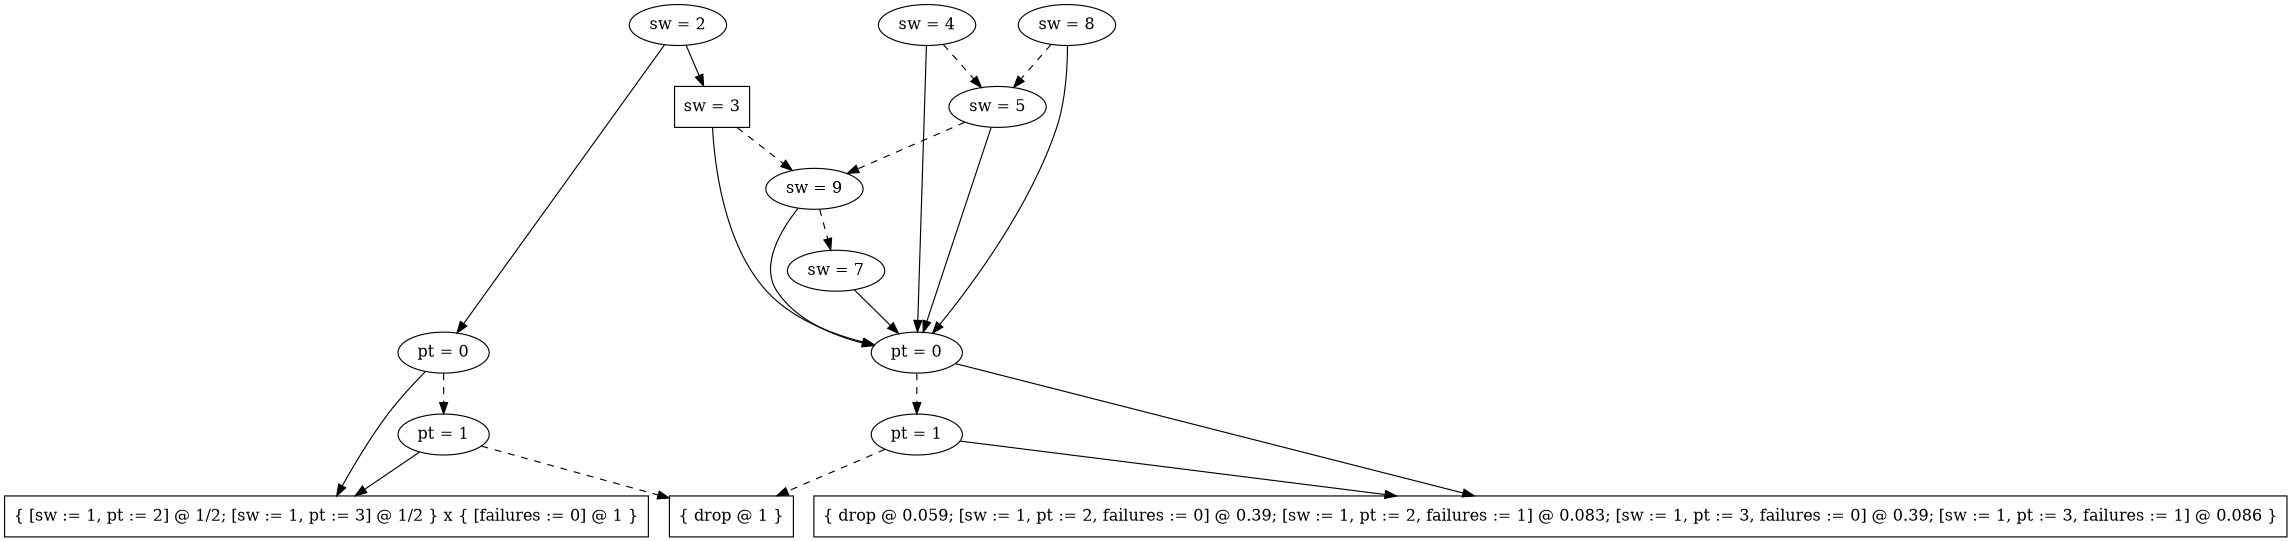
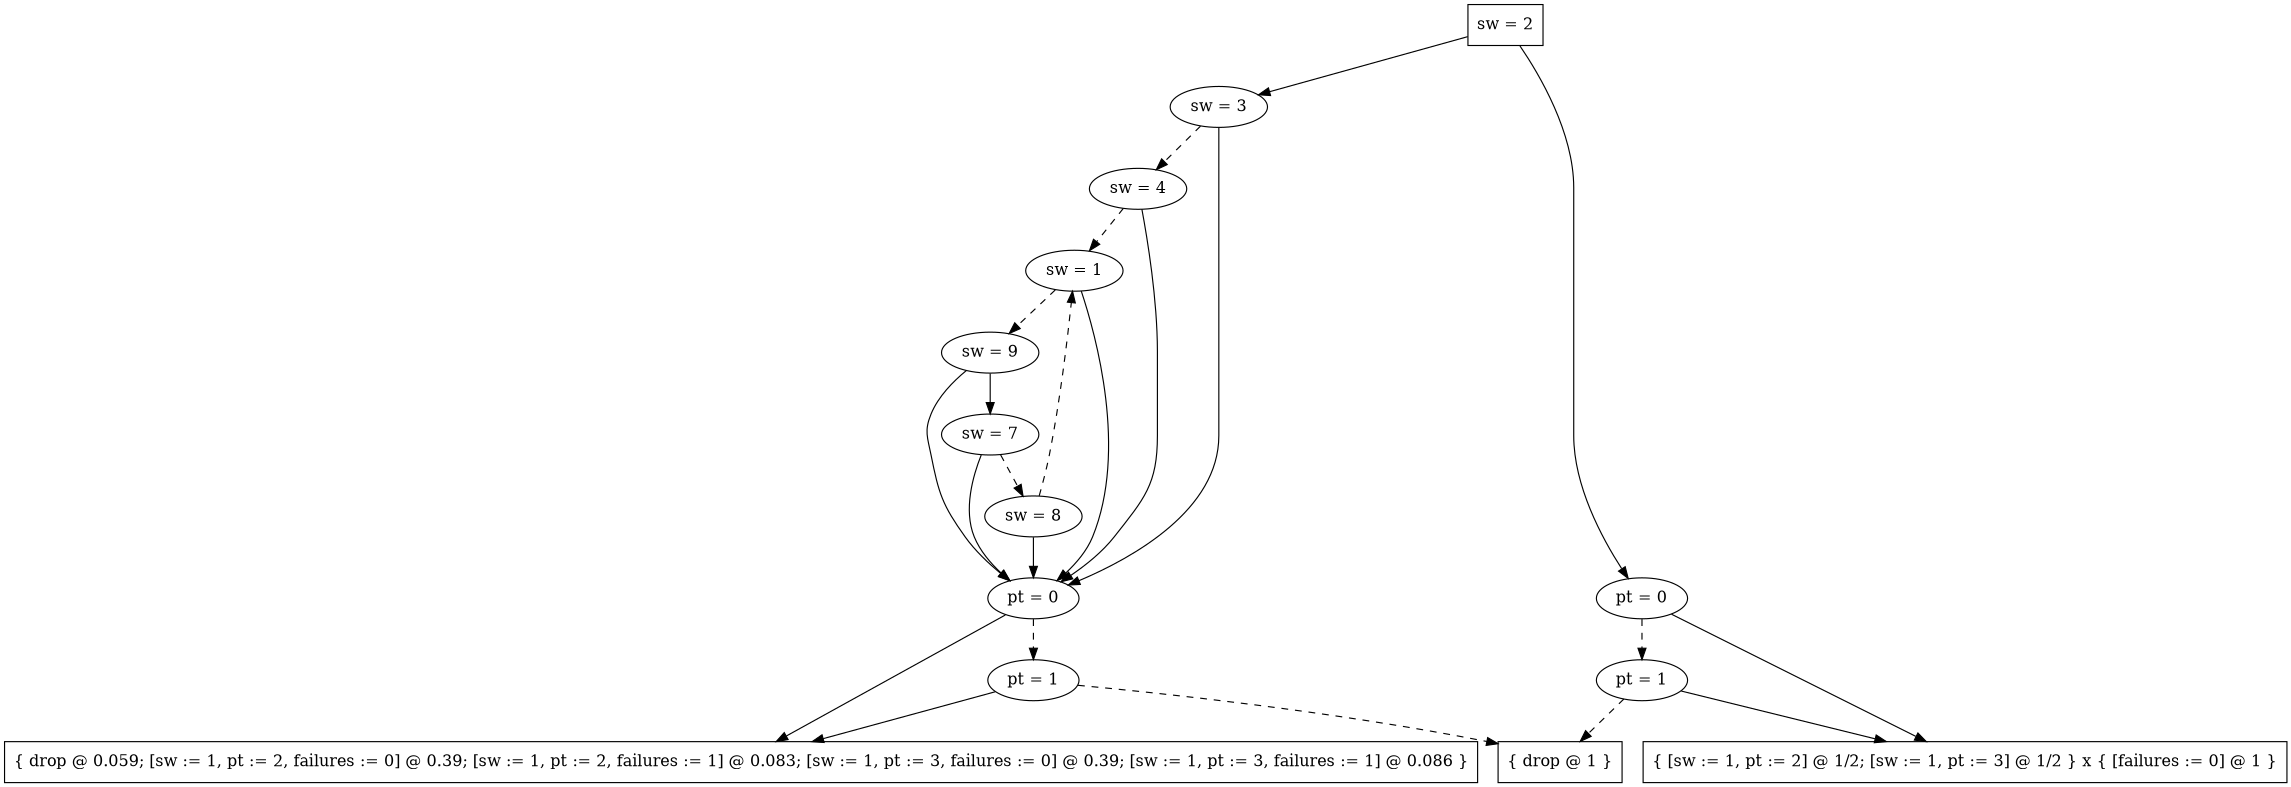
(678, 25) -> (1505, 25)
(712, 107) -> (1219, 107)
(998, 107) -> (1074, 271)
(760, 145) -> (1182, 144)
(824, 224) -> (990, 388)
none -> (1009, 470)
